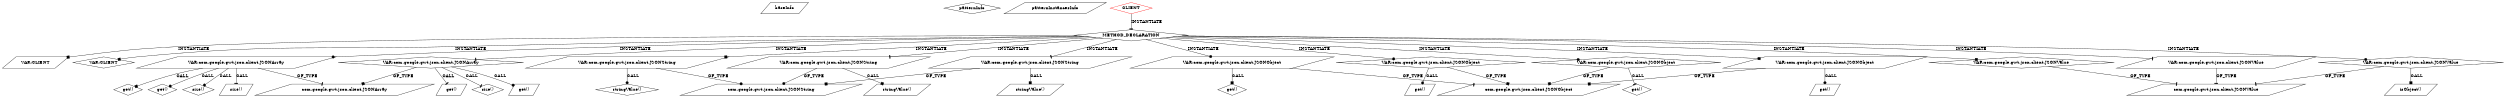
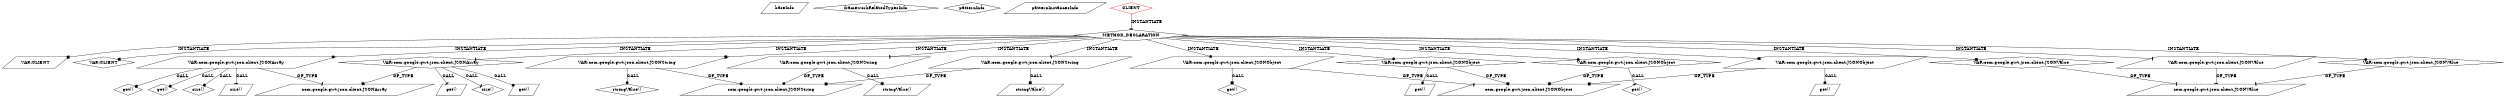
none -> (876, 8)
(2411, 90) -> none
